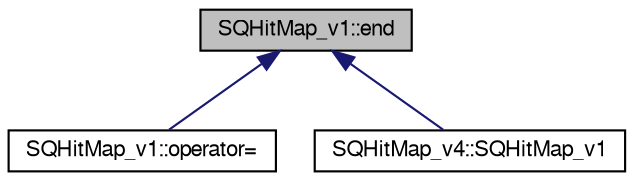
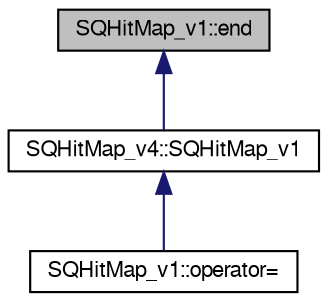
(215, 97) -> (164, 223)
